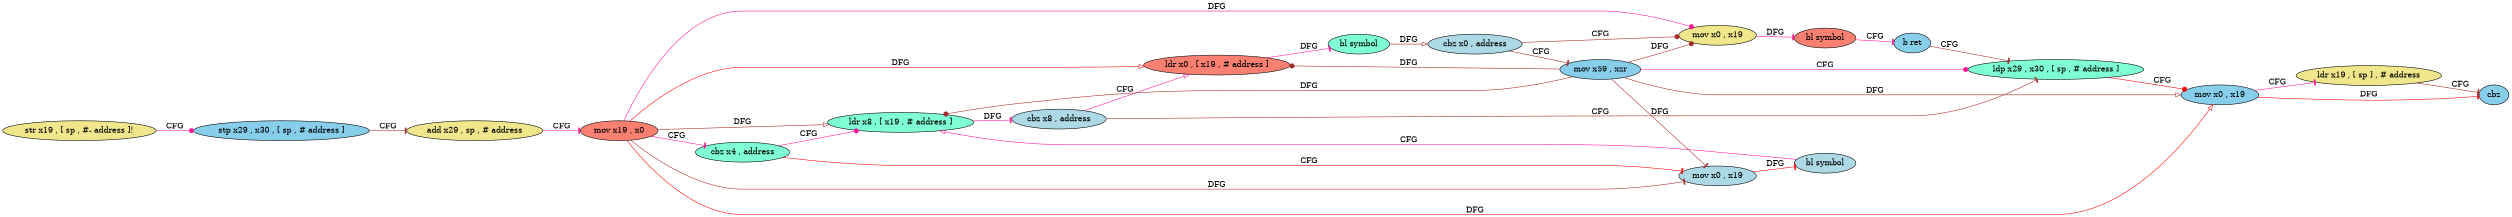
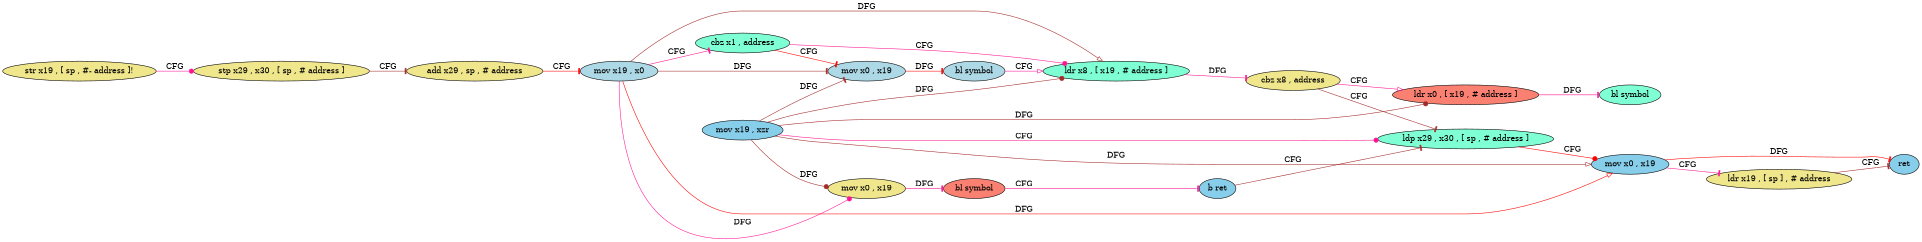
(1475, 44) -> none
(877, 67) -> none
(1600, 69) -> (743, 130)
(2494, 95) -> (1904, 164)
(1059, 119) -> (1293, 81)
(281, 131) -> (281, 71)
(560, 131) -> (560, 71)
(619, 131) -> (619, 71)
(743, 152) -> (743, 43)
